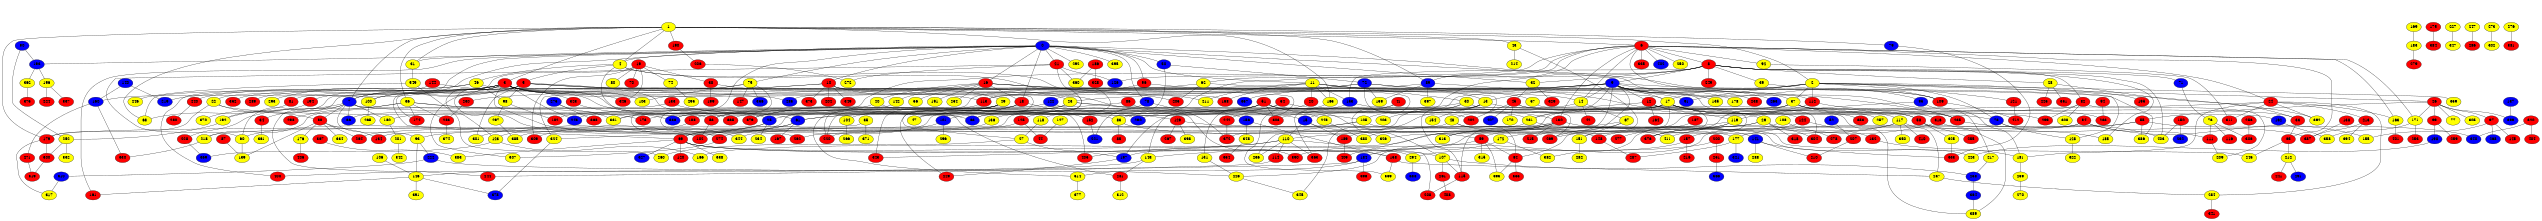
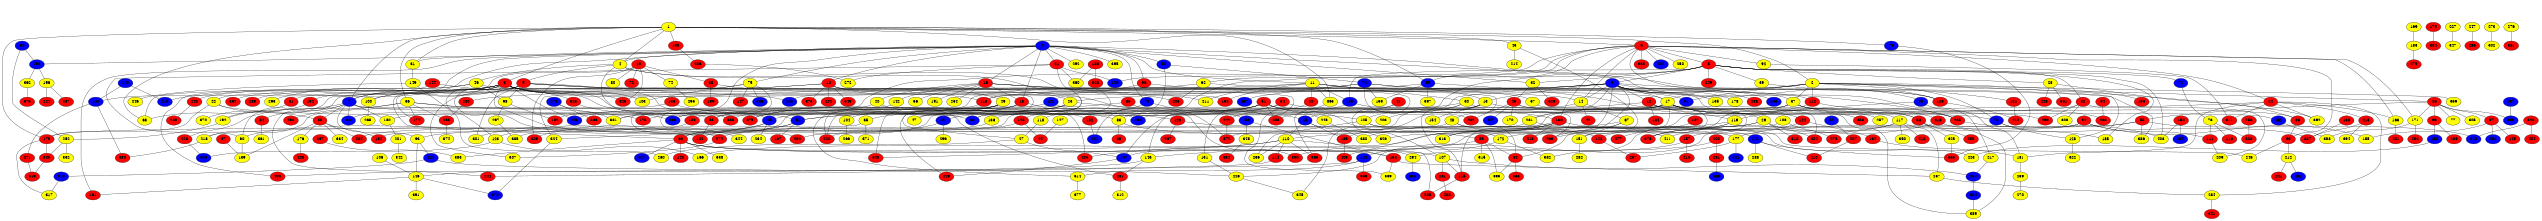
(413, 83) -> (413, 83)
(1330, 102) -> (1330, 102)
(1301, 108) -> (969, 114)
(1050, 126) -> (1432, 130)
(1187, 139) -> none
